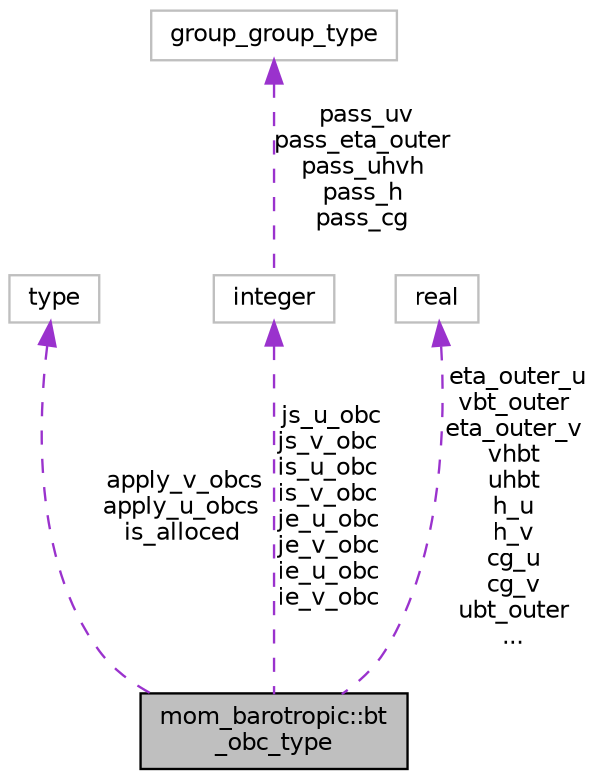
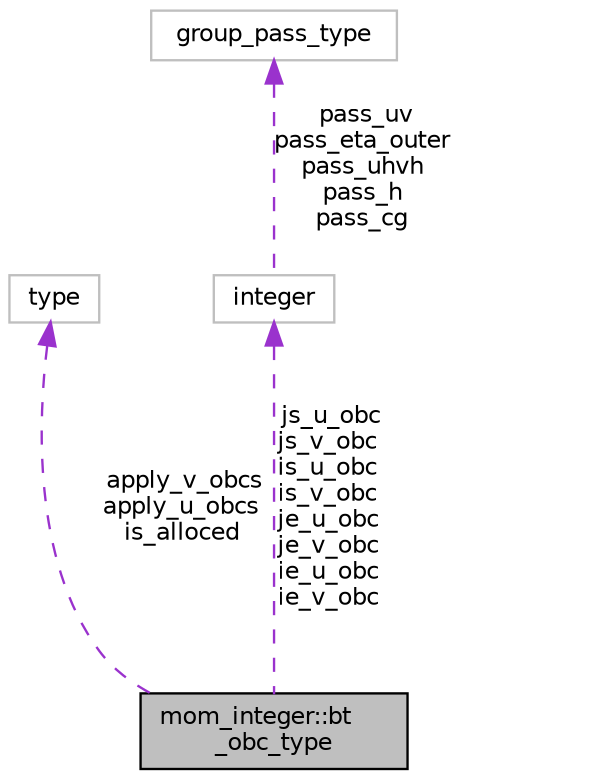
(274, 35) -> (274, 35)
(437, 299) -> none
(274, 731) -> (274, 731)
